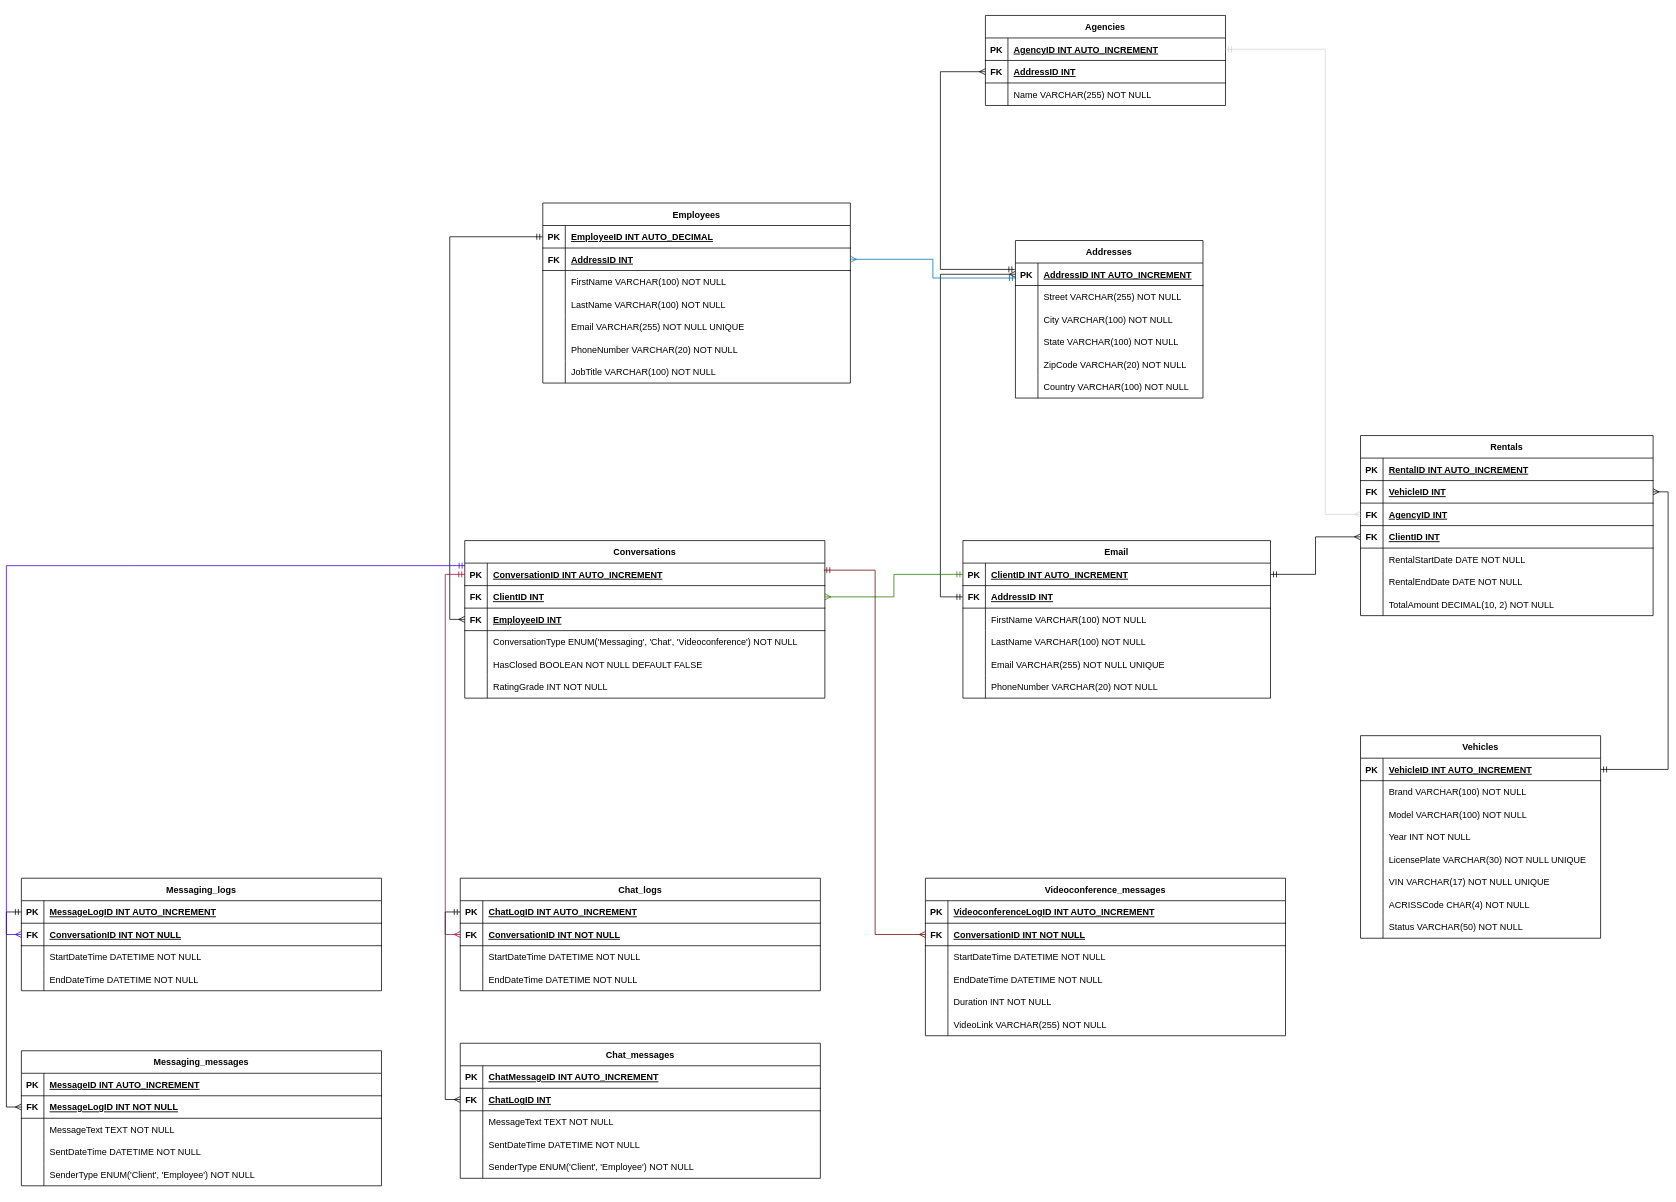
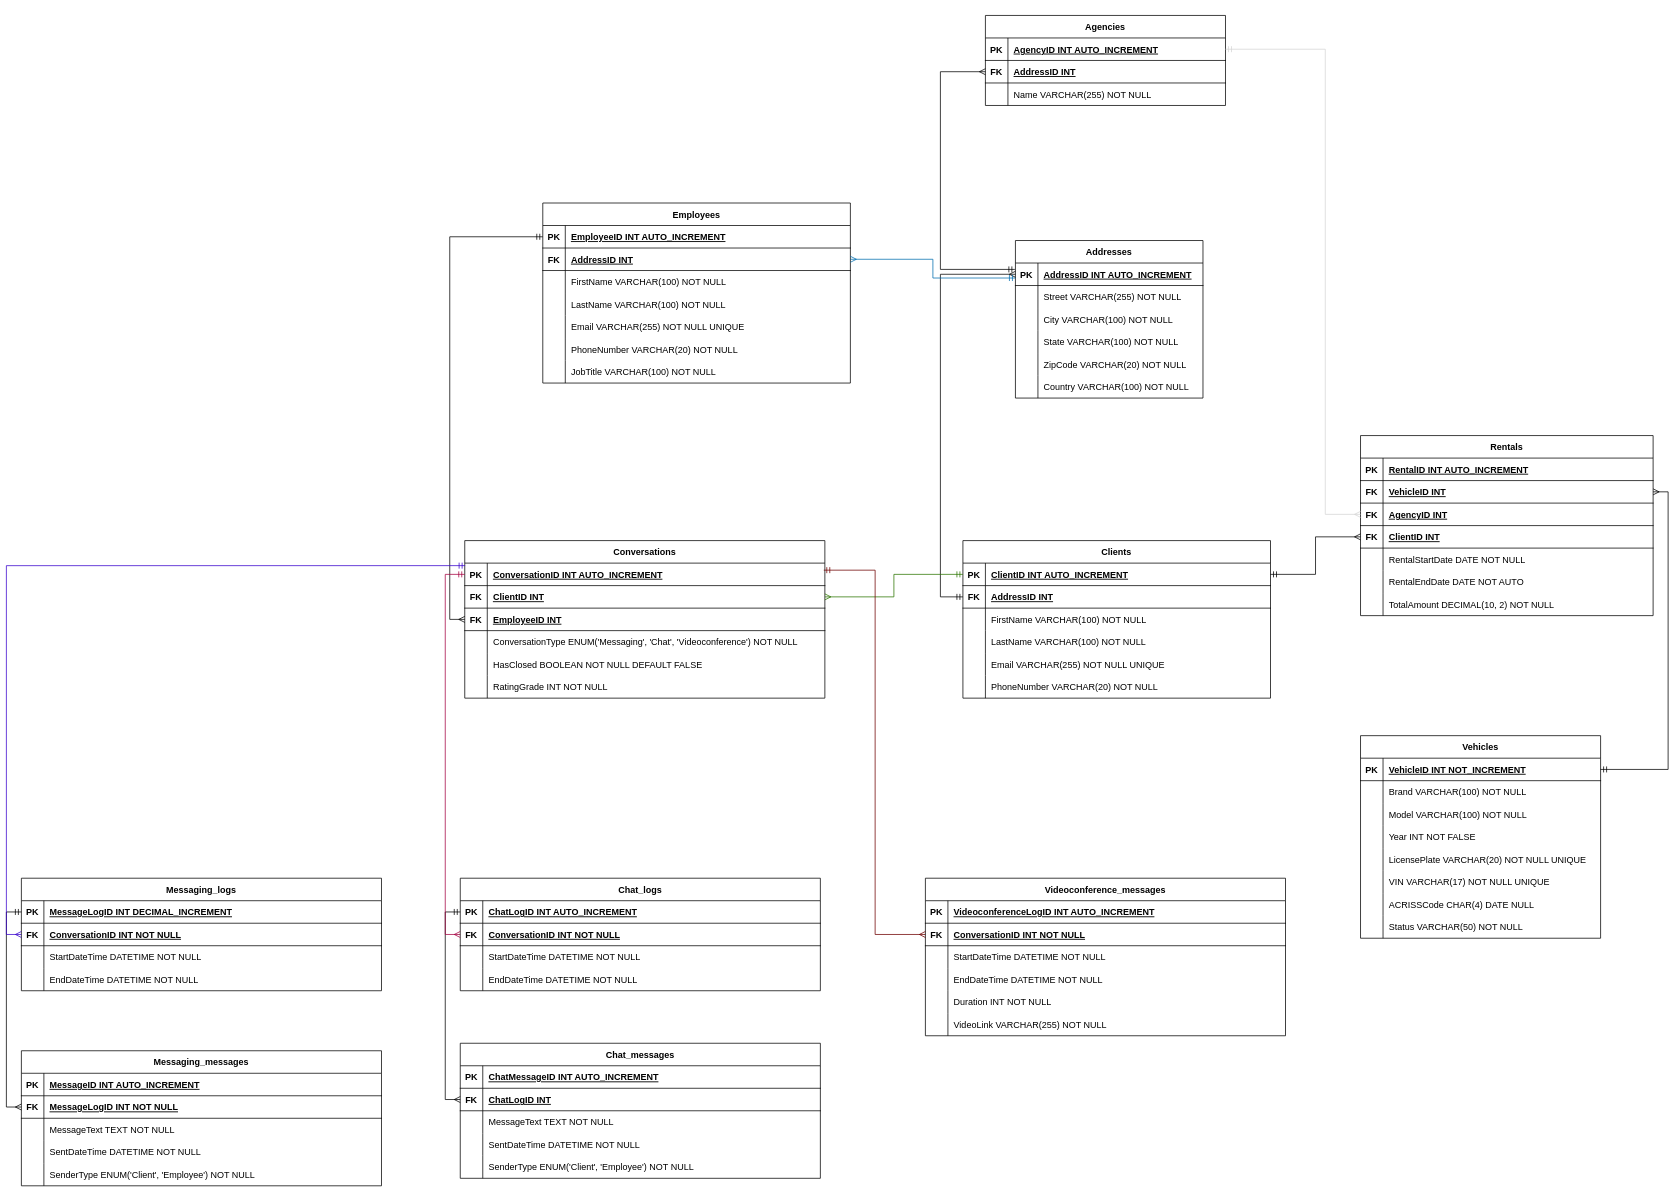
(637, 237) -> (642, 237)
(1116, 552) -> (1116, 552)
(1452, 582) -> (1452, 582)
(1455, 770) -> (1453, 770)
(1428, 837) -> (1430, 837)
(1482, 860) -> (1482, 860)
(1453, 905) -> (1455, 905)
(127, 912) -> (134, 912)
